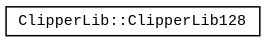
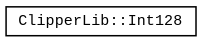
(133, 21) -> (101, 21)
